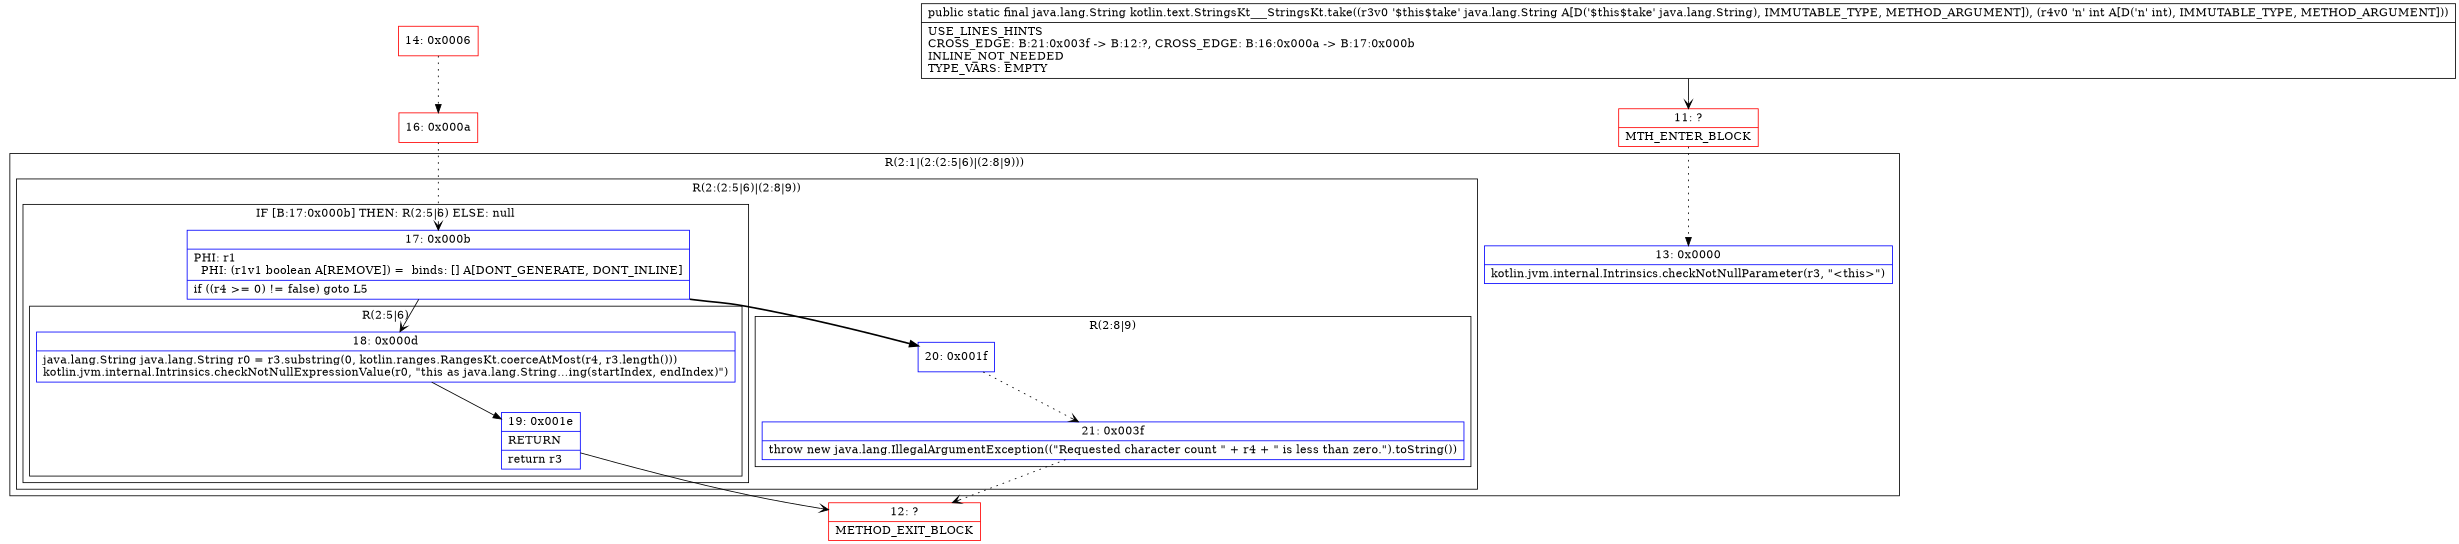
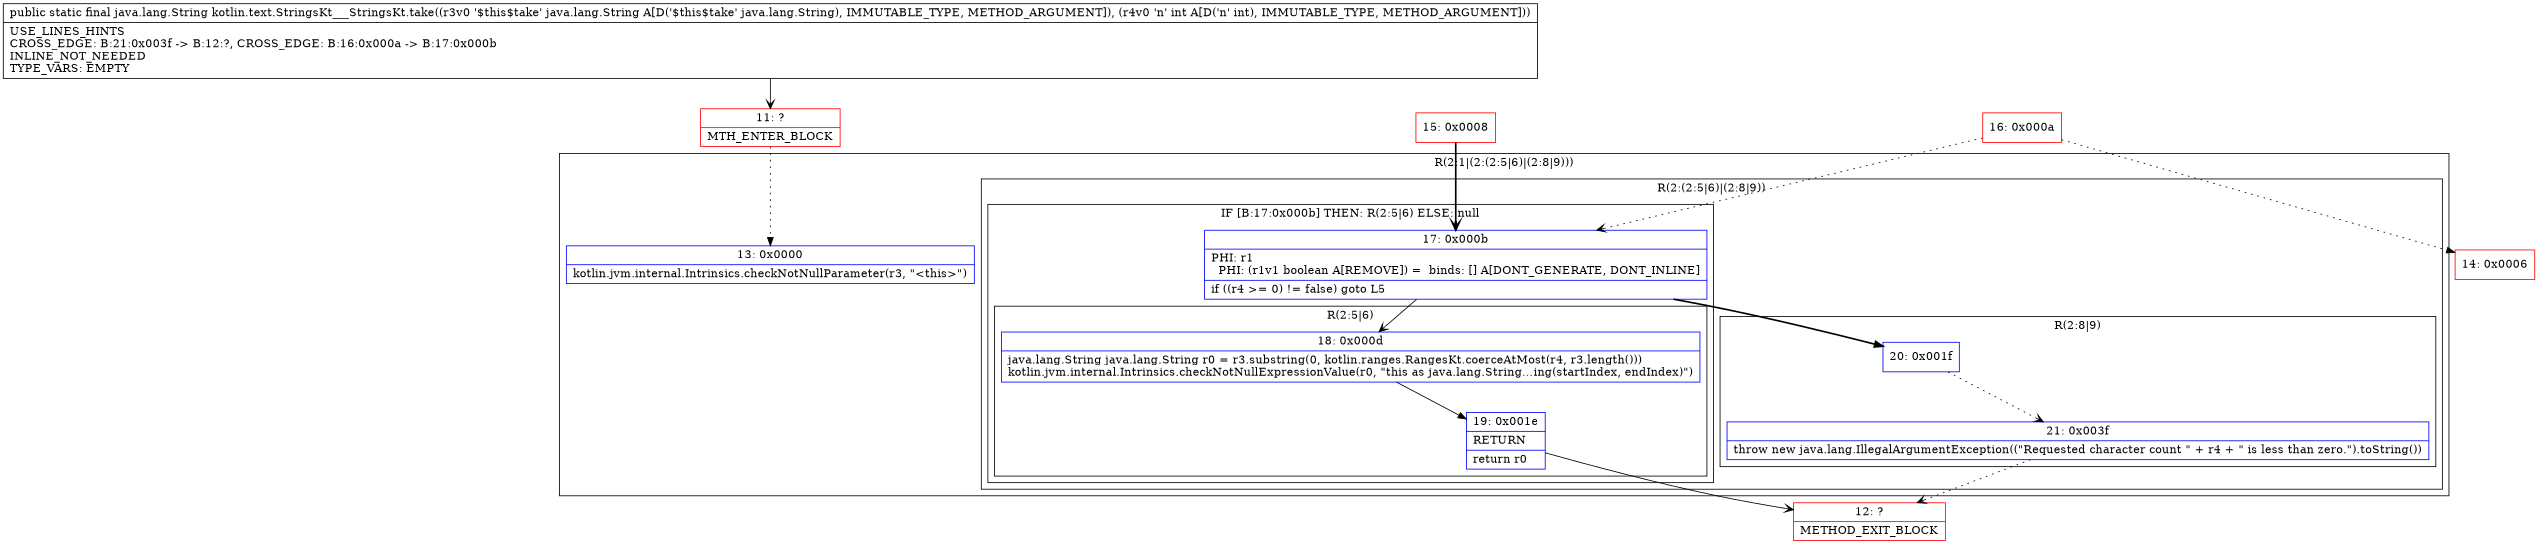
(438, 80) -> (2254, 195)
none -> (1456, 128)
(536, 459) -> (1500, 459)
